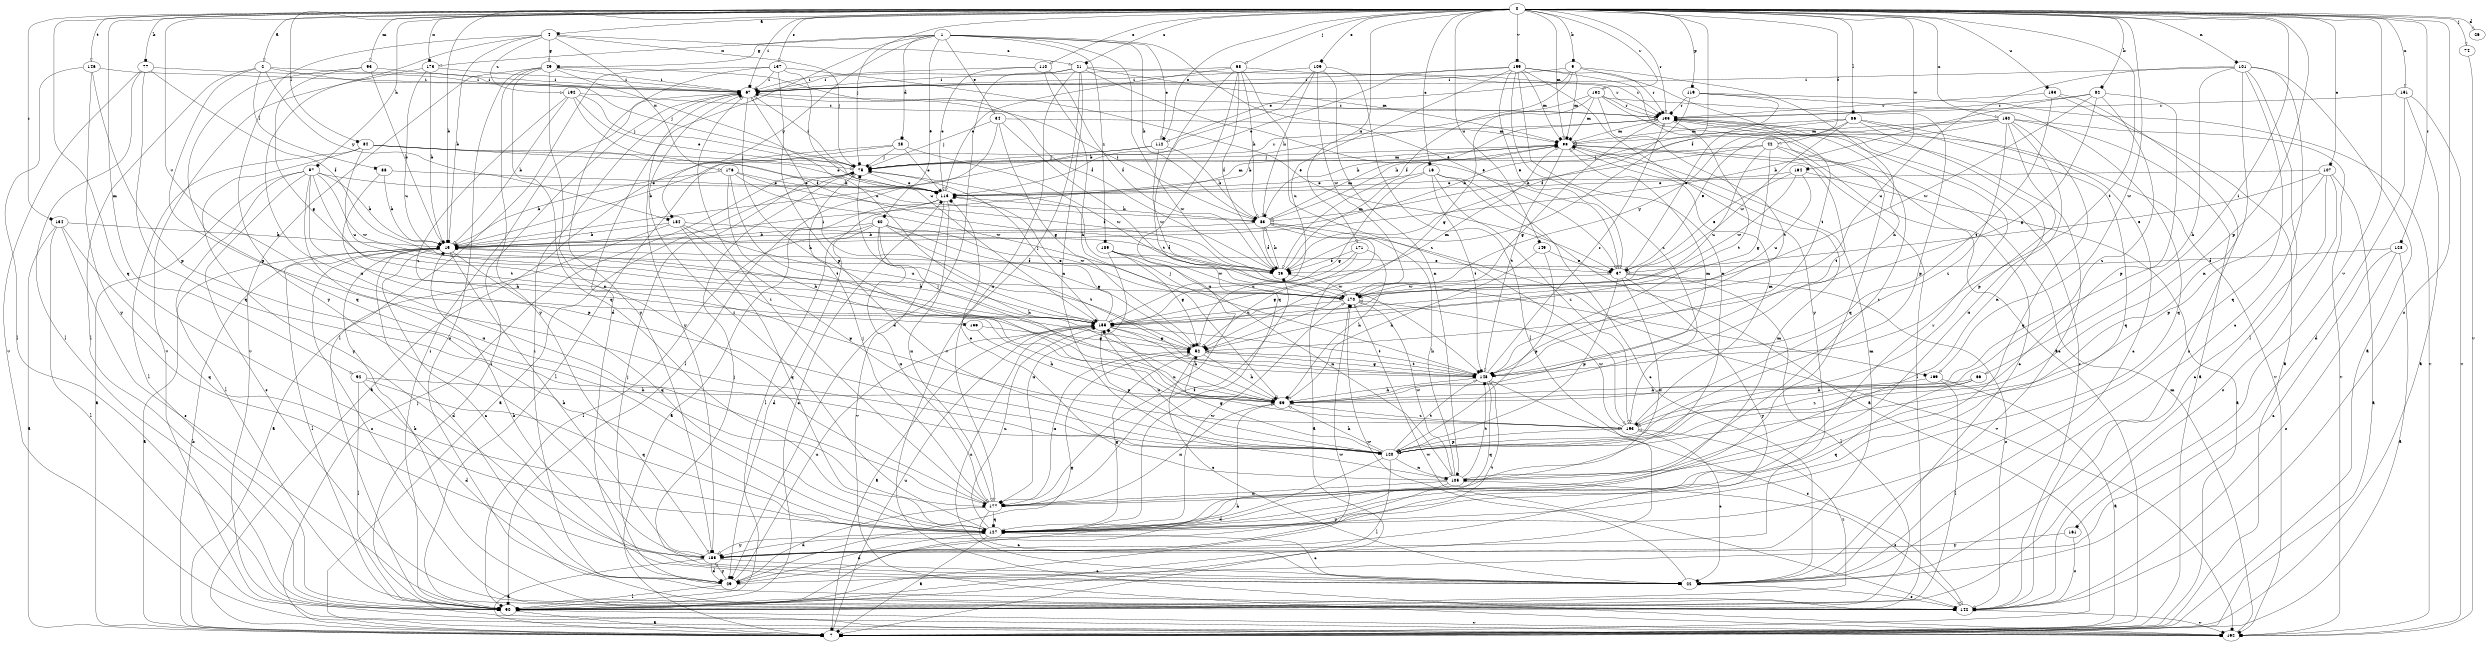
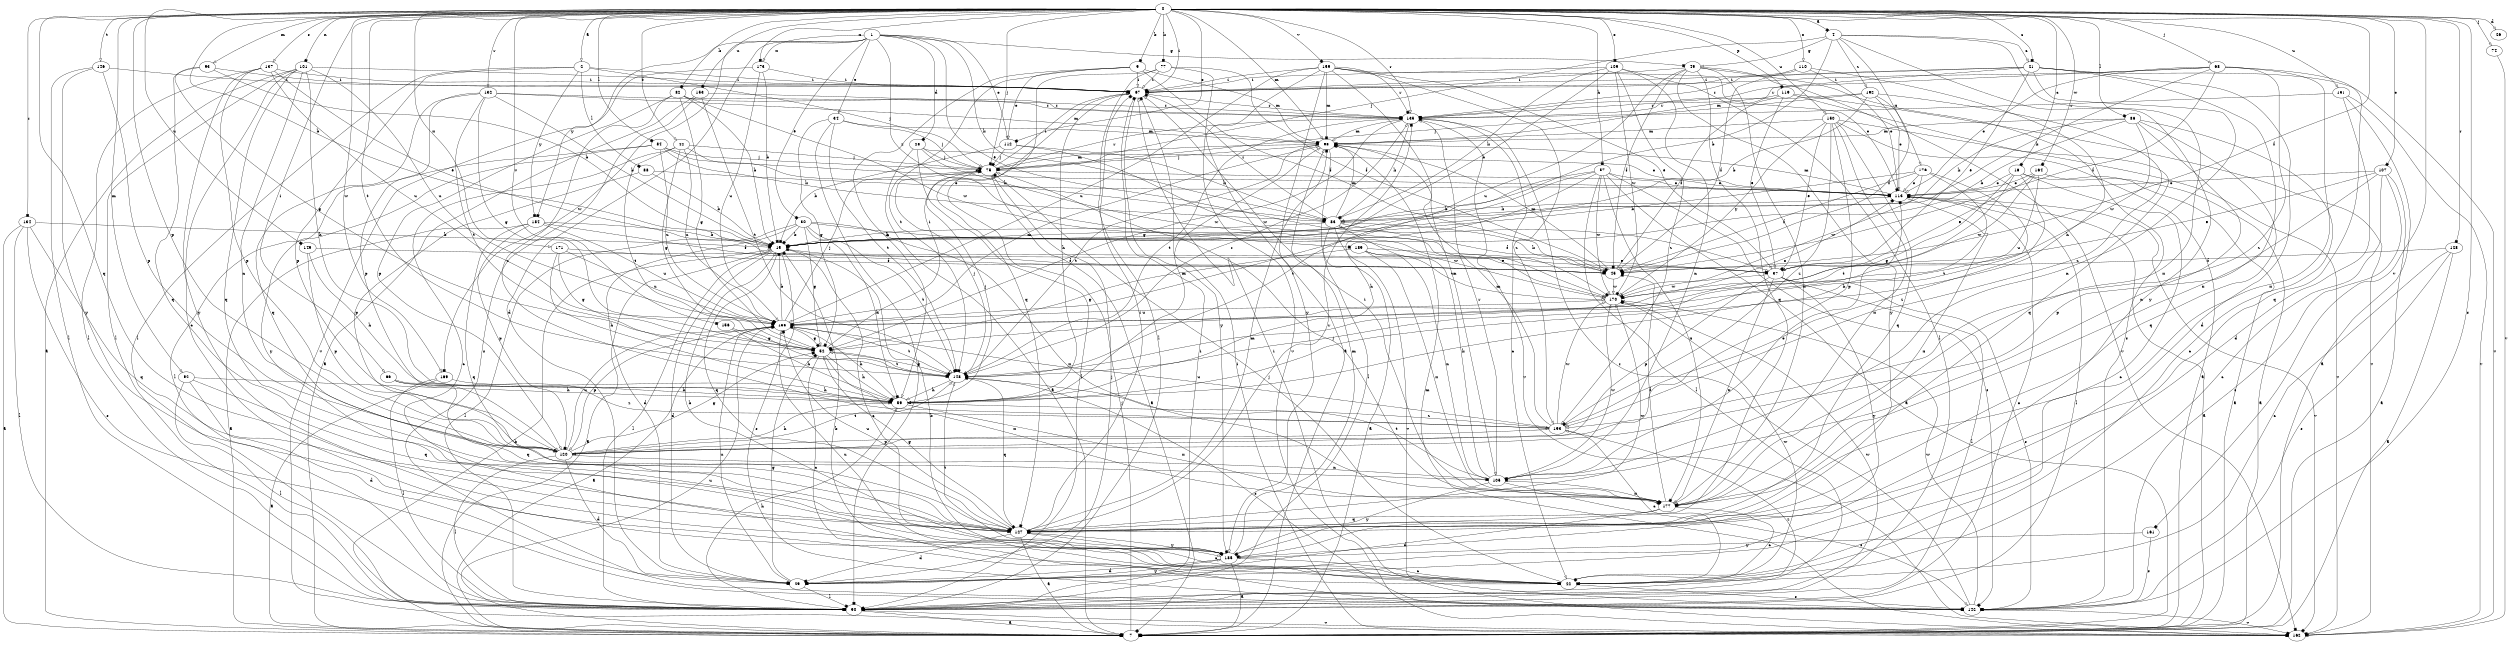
none -> (1668, 252)
